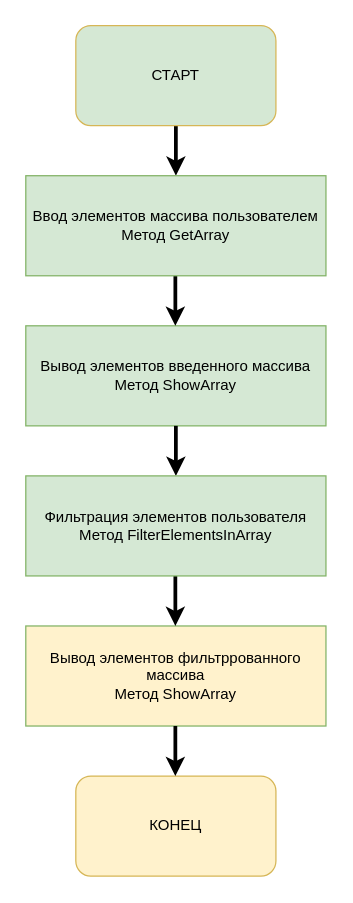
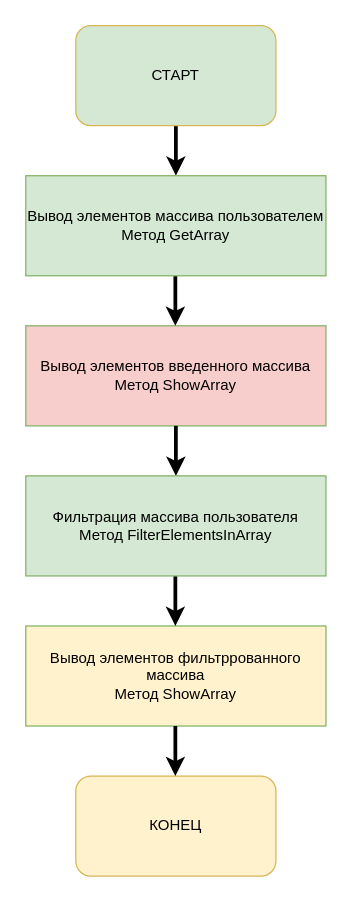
(176, 226) -> (176, 226)
(176, 376) -> (176, 376)
(176, 526) -> (176, 526)
